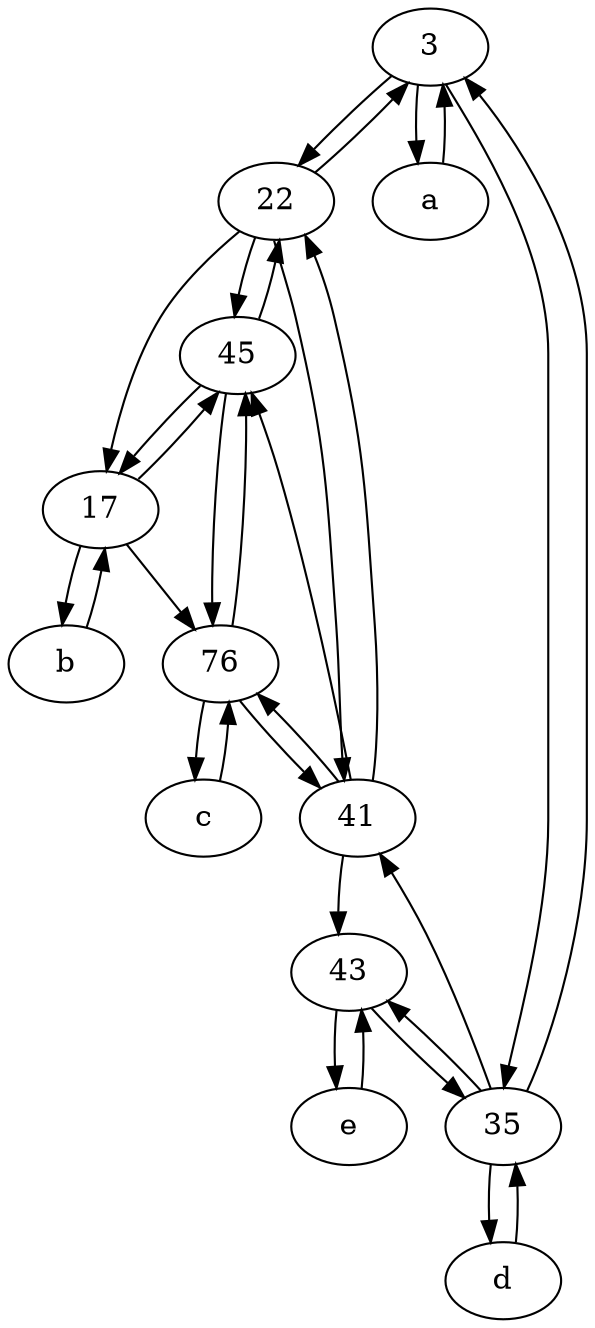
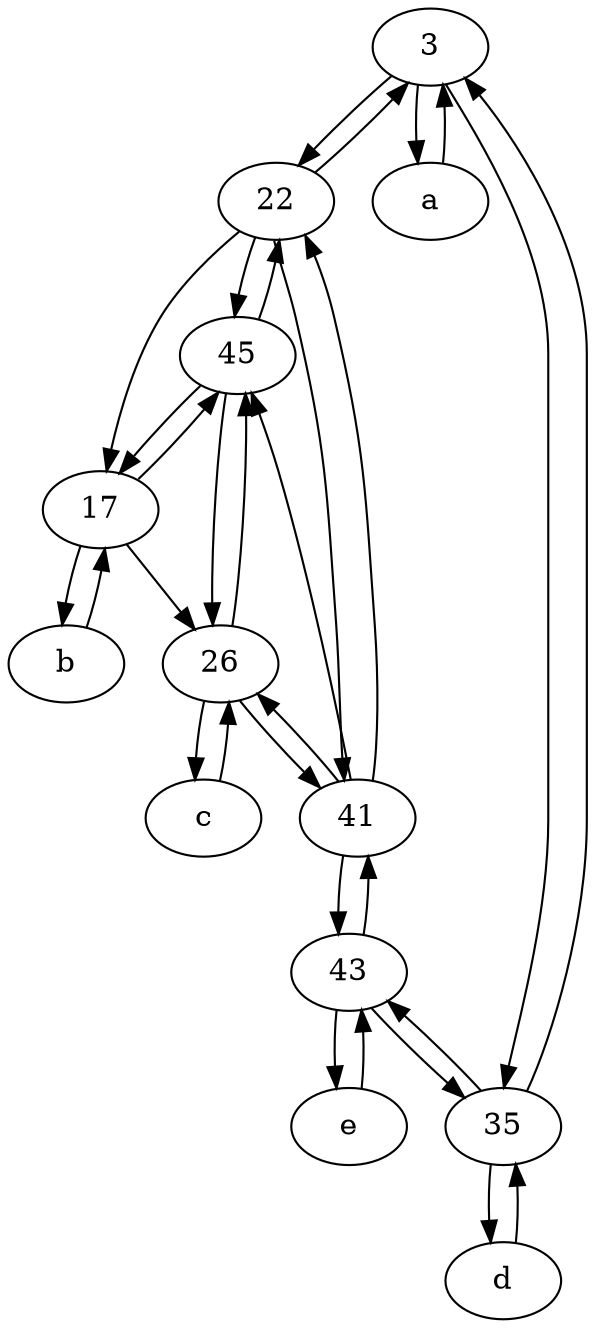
(221, 664) -> (221, 664)
(447, 978) -> (367, 906)
